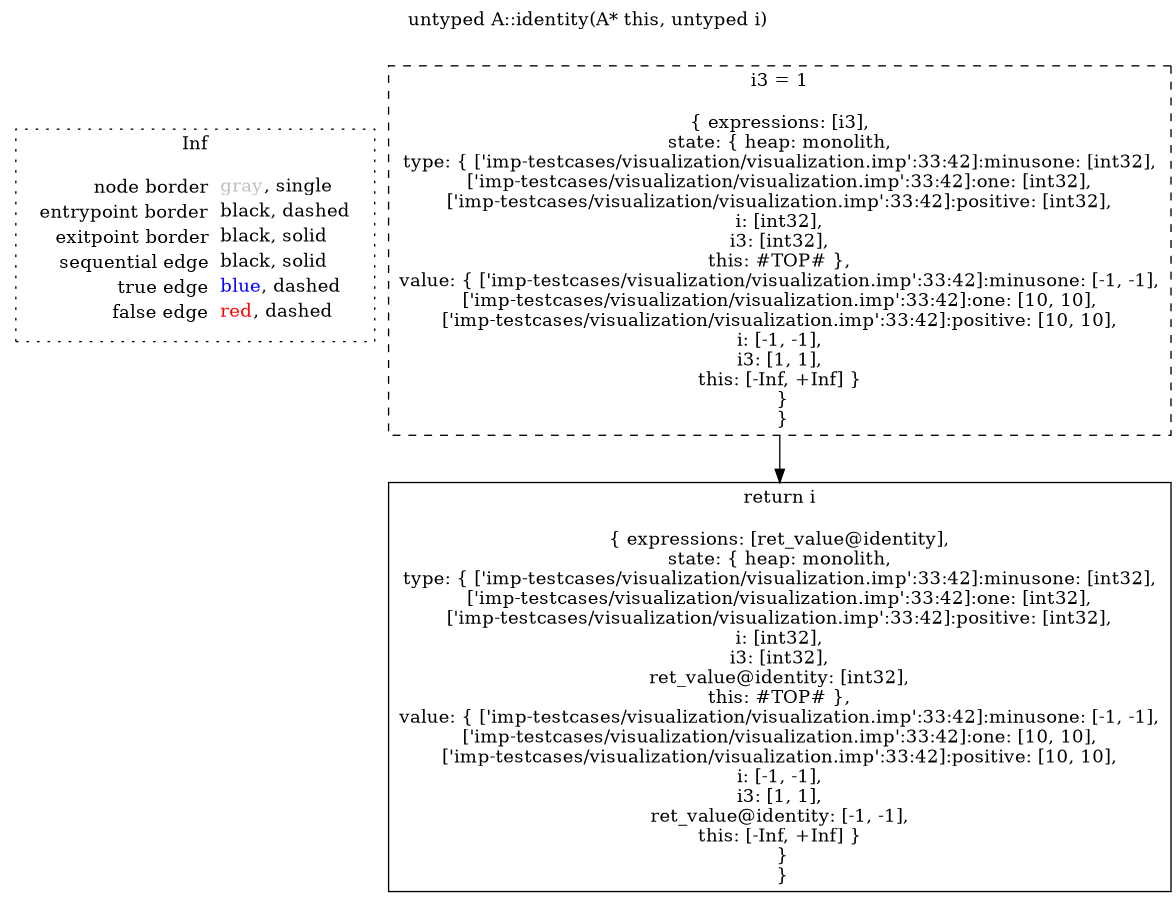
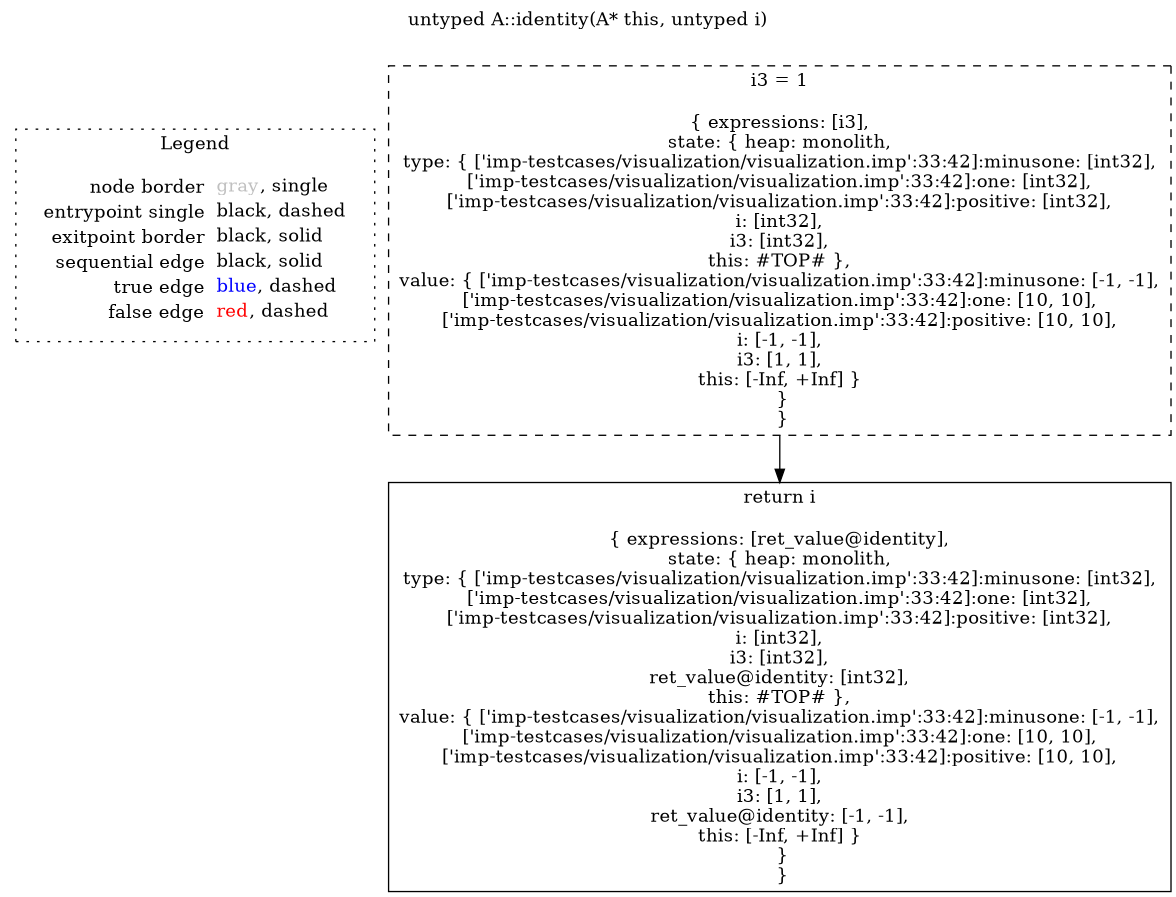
(195, 144) -> (195, 144)
(127, 212) -> (127, 212)
